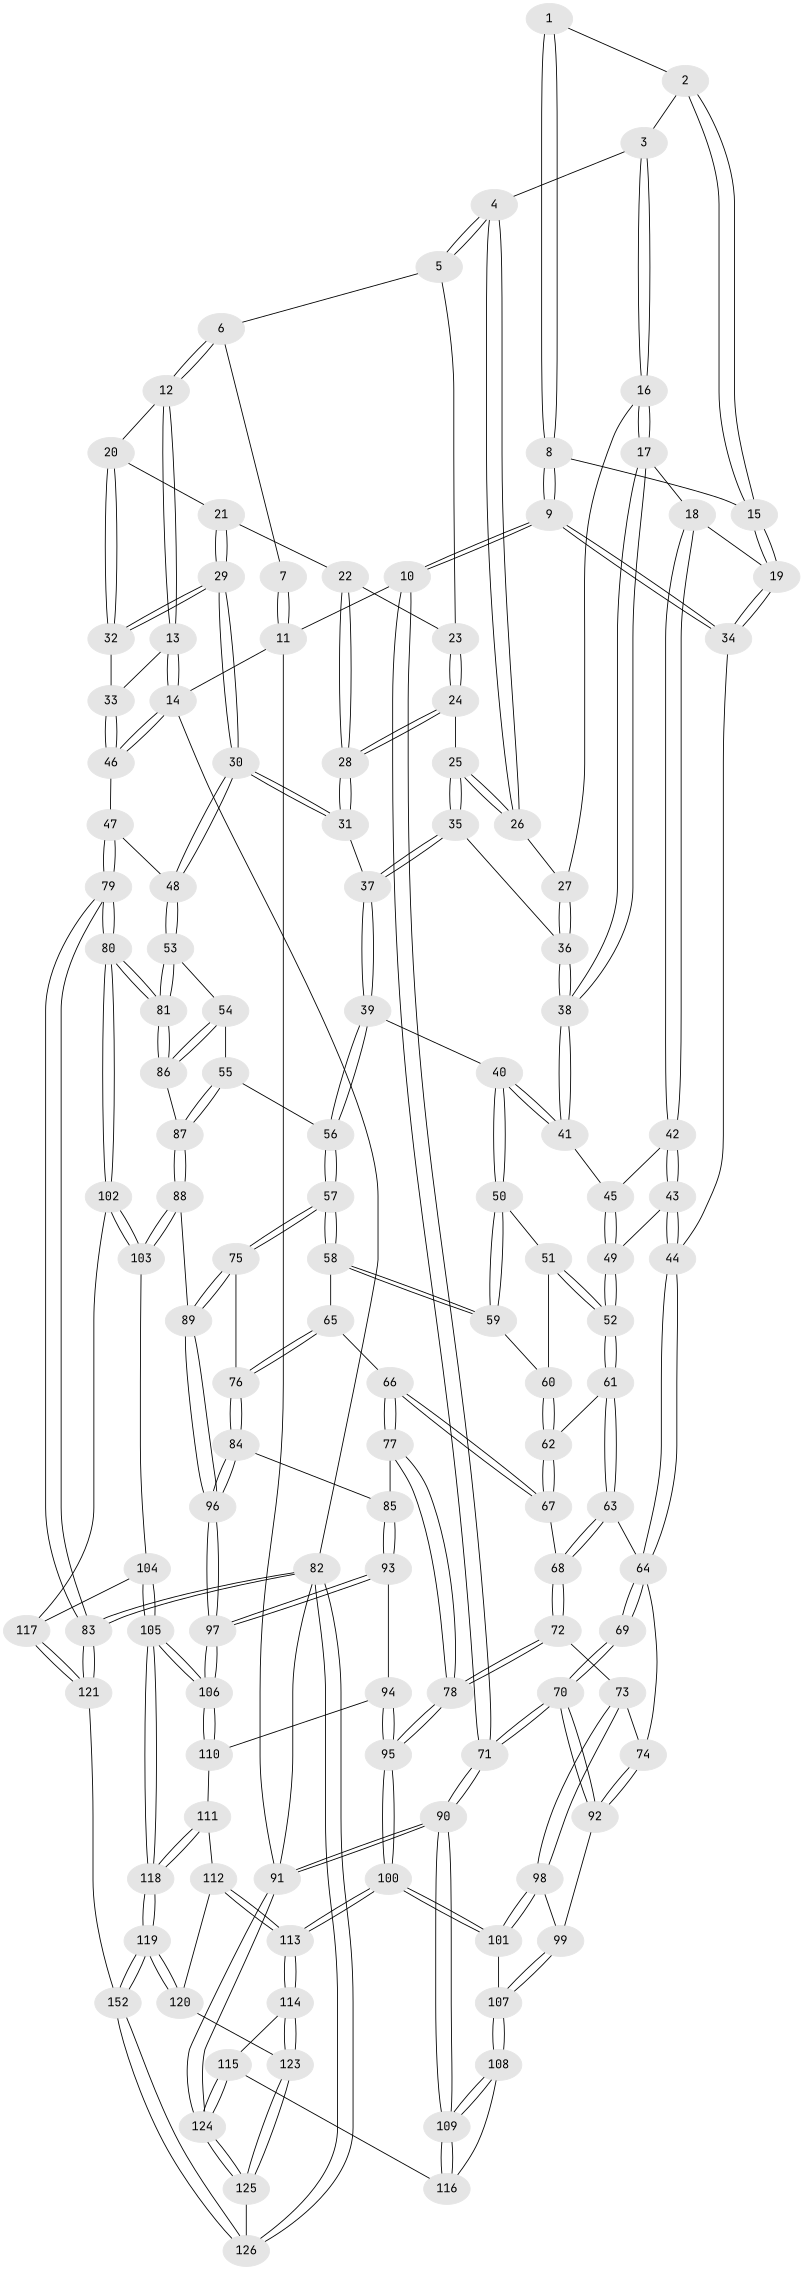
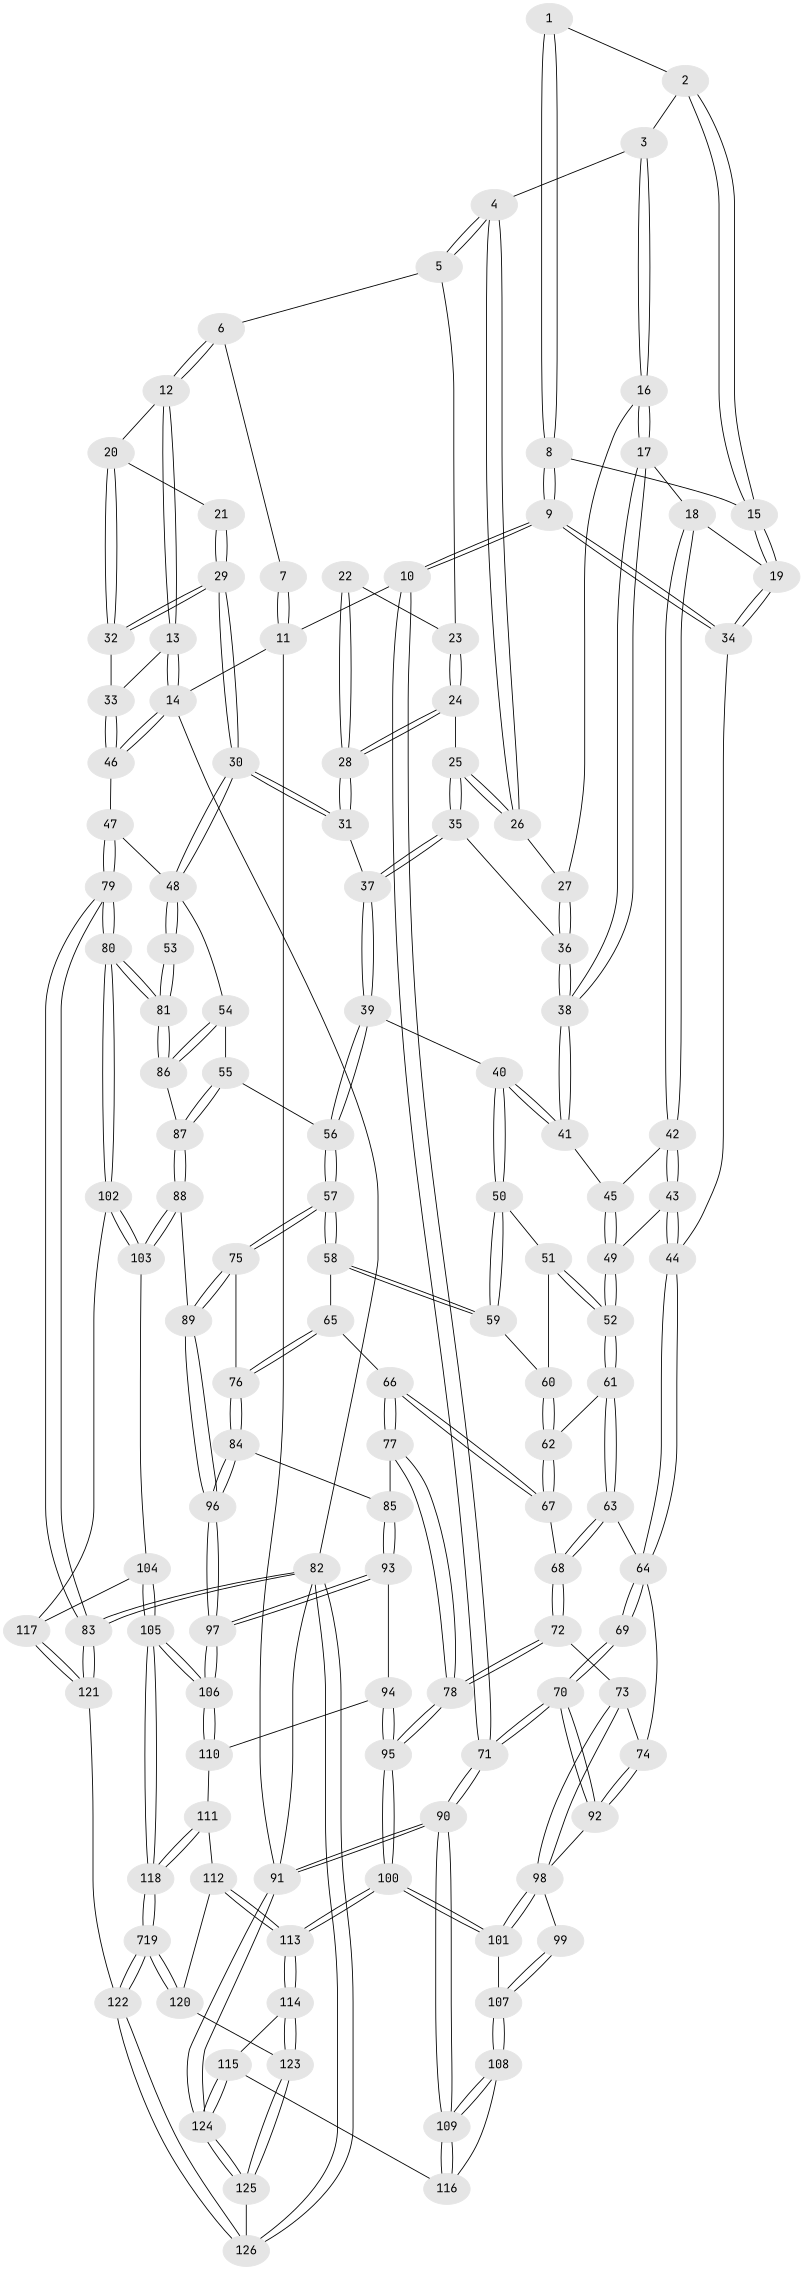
(283, 546) -> none
(198, 980) -> (207, 946)
(578, 1879) -> (567, 1848)
(147, 1941) -> (147, 1941)
(118, 2003) -> (118, 2003)
